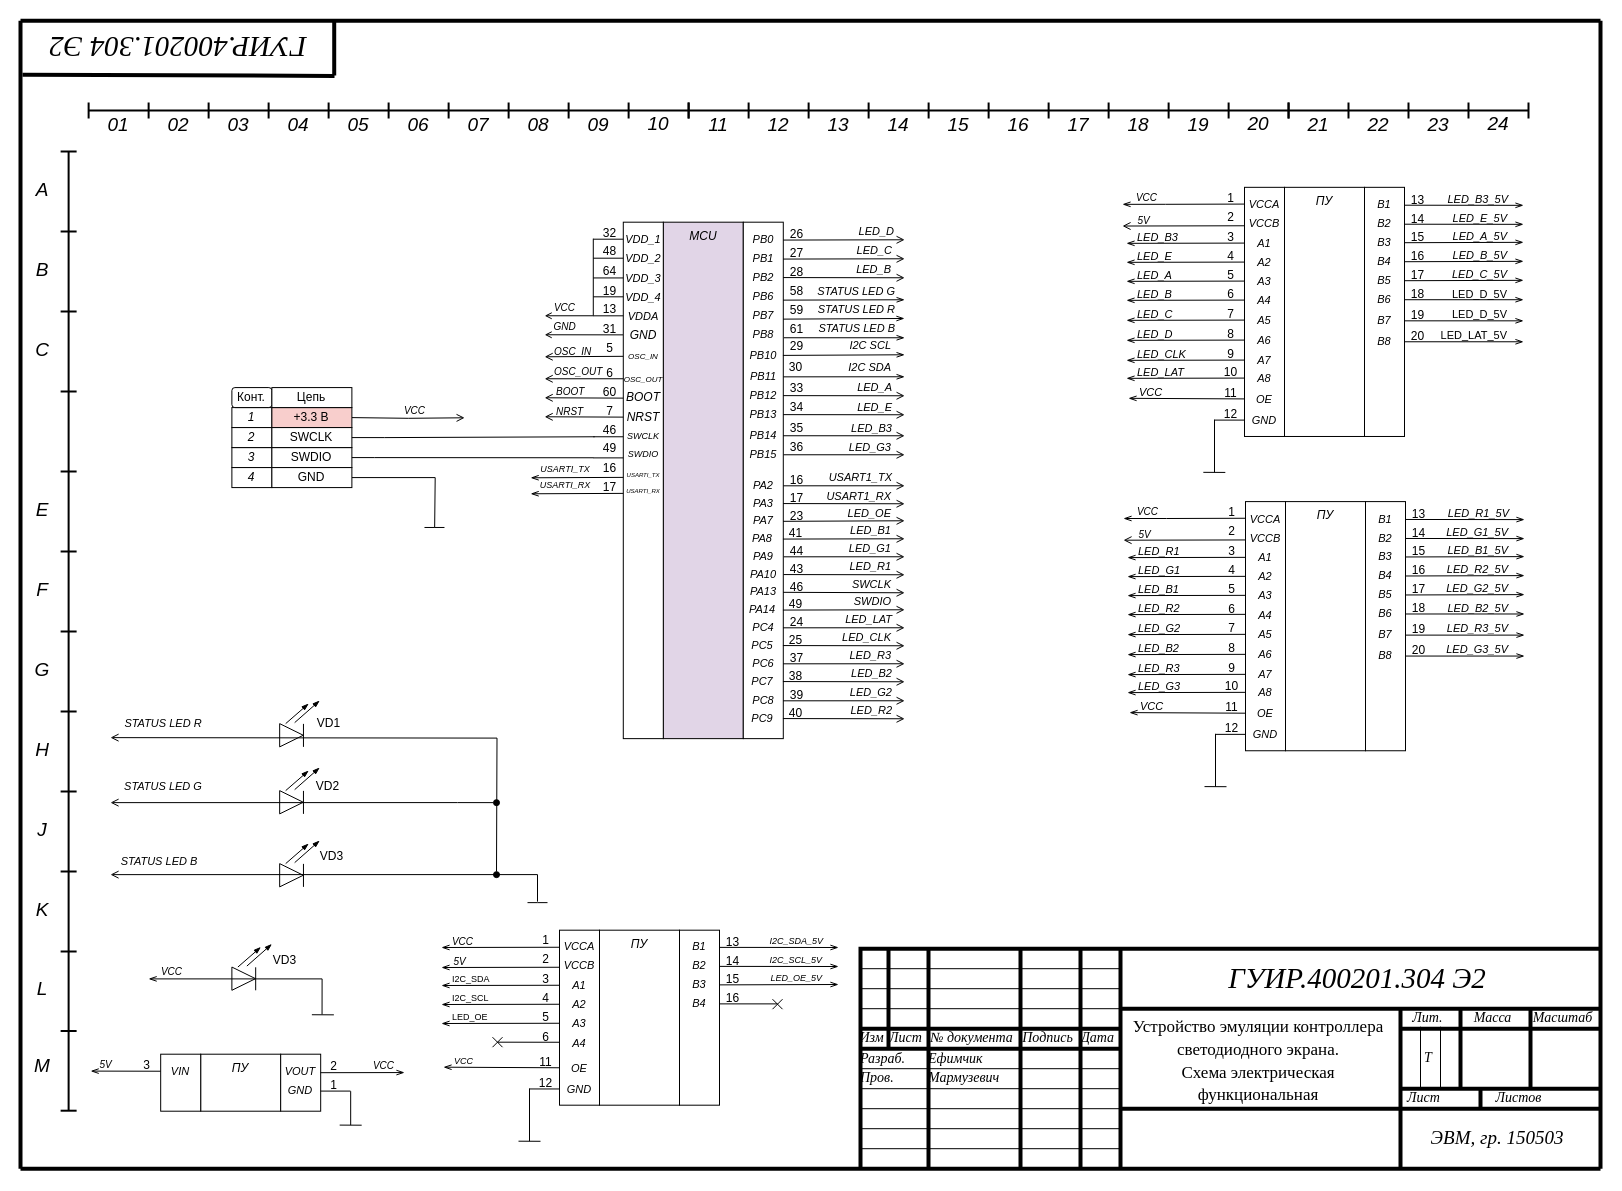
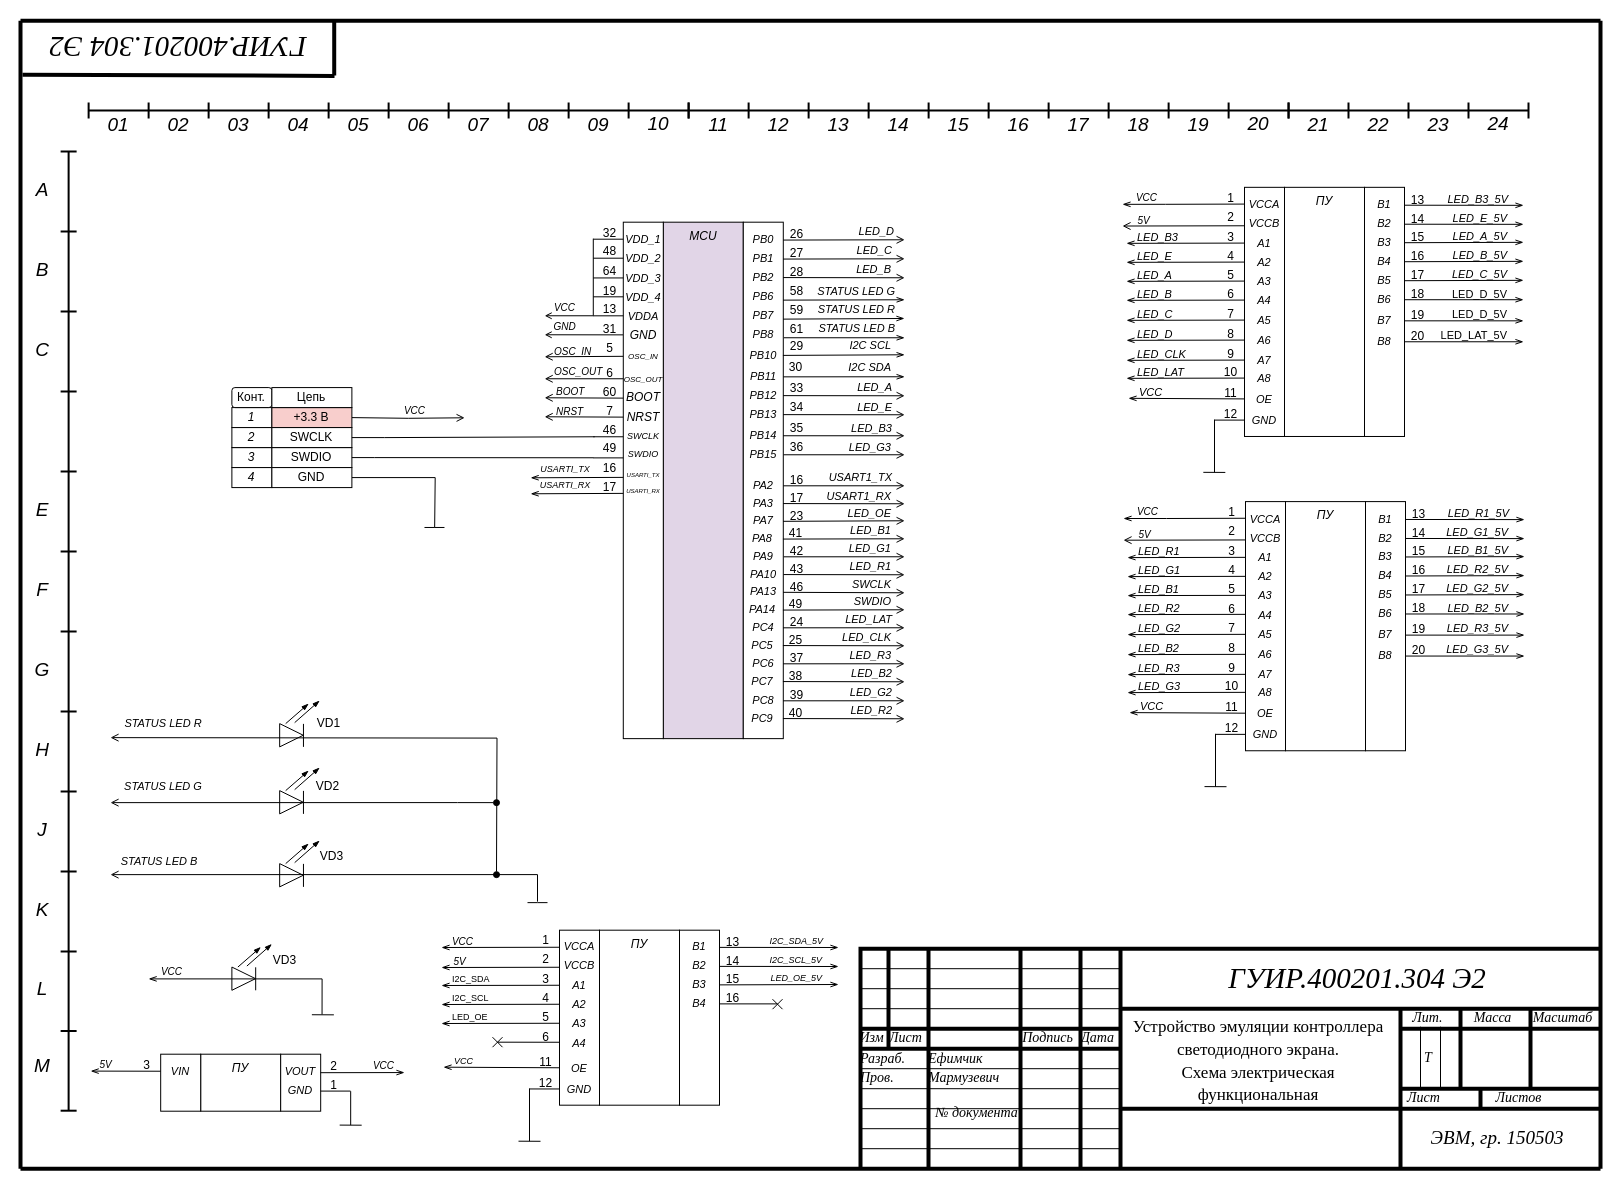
(797, 552) -> (797, 552)
(973, 1039) -> (978, 1114)
